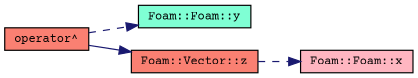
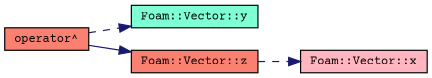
(195, 17) -> (195, 17)
(357, 62) -> (364, 62)
